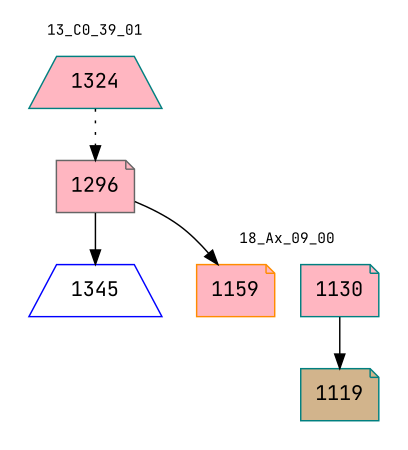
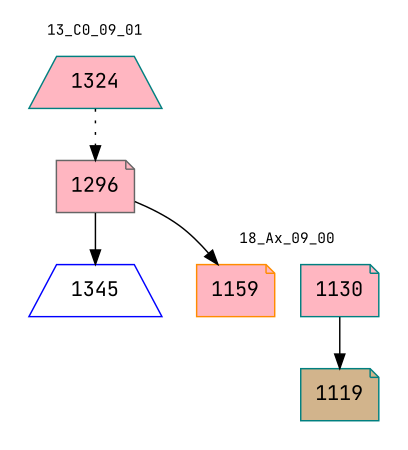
(95, 31) -> (95, 31)
